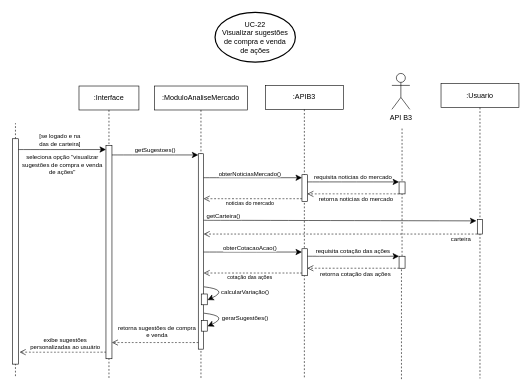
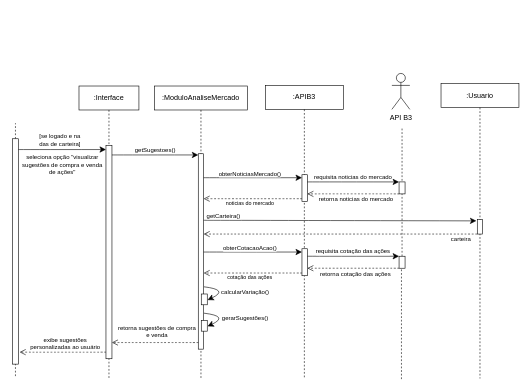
(255, 37) -> none
